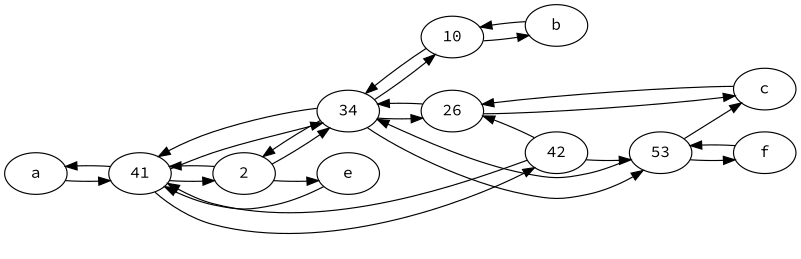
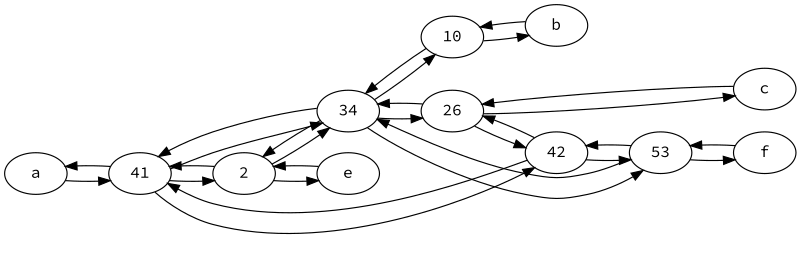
(708, 124) -> (614, 145)
none -> (494, 135)
(277, 204) -> (302, 166)
